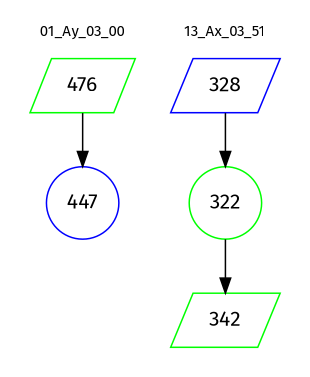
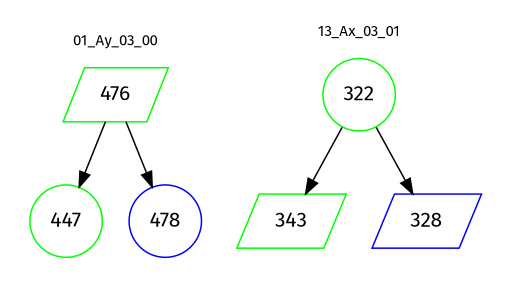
(225, 32) -> (359, 32)
(225, 132) -> (391, 154)
(83, 203) -> (66, 221)
none -> (165, 221)
(225, 320) -> (292, 221)
